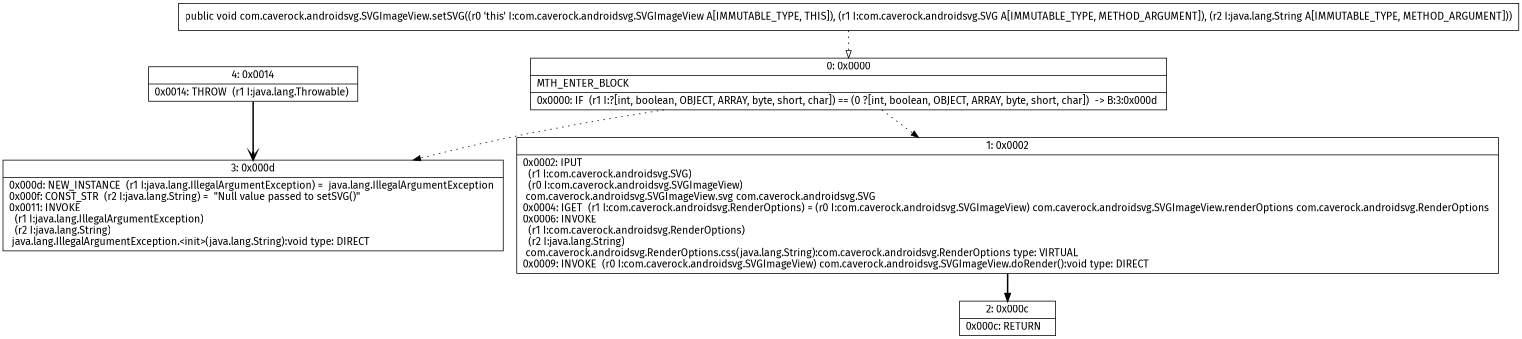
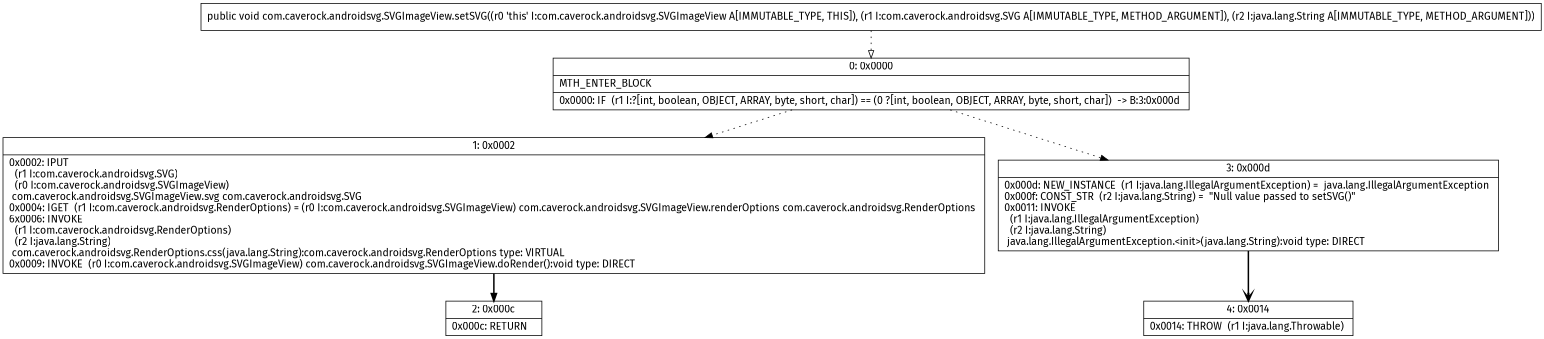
(253, 127) -> (1248, 272)
(562, 219) -> (49, 219)
